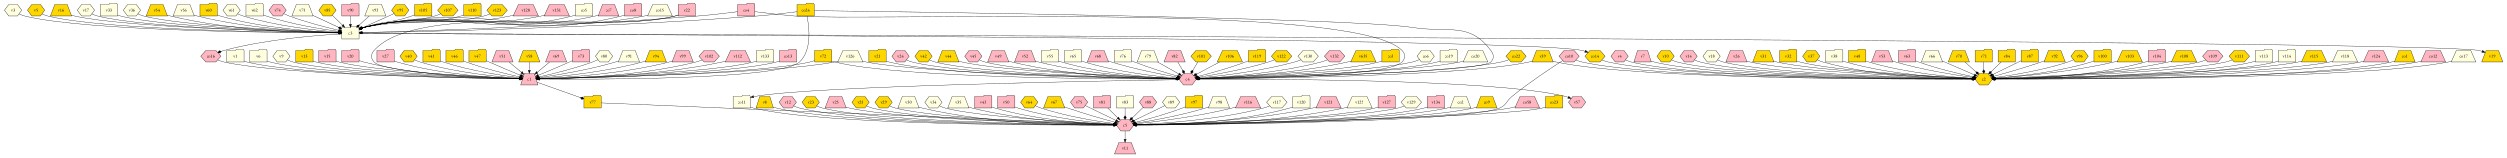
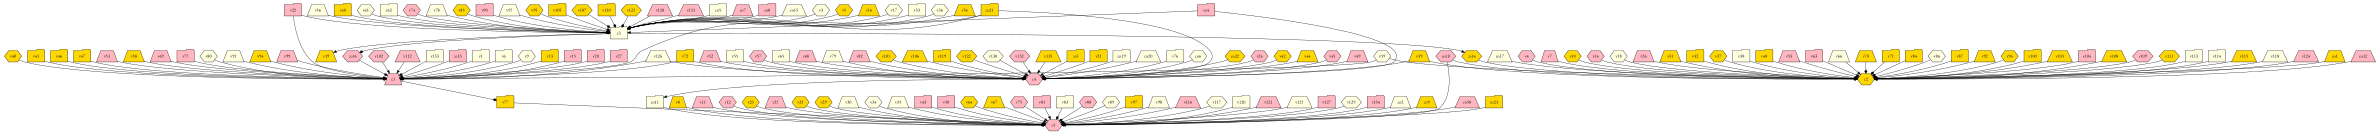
(806, 10) -> (990, 10)
(1363, 56) -> (1048, 56)
none -> (1382, 56)
none -> (1937, 56)
(1332, 73) -> (1098, 70)
(1383, 81) -> (893, 75)
(1125, 135) -> (877, 121)
